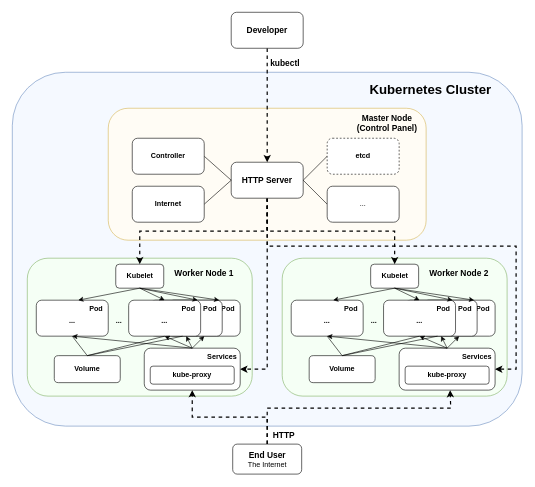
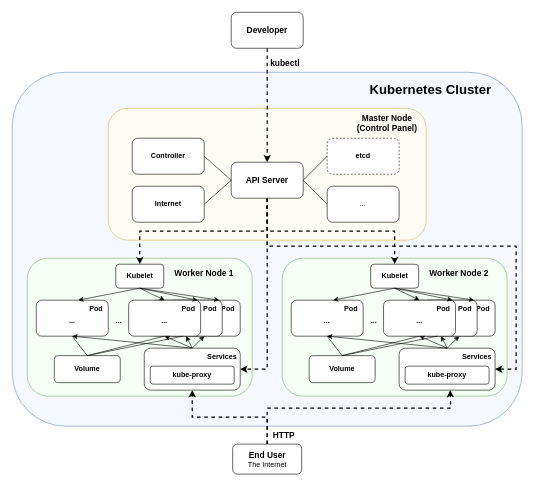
(267, 180) -> (267, 180)
